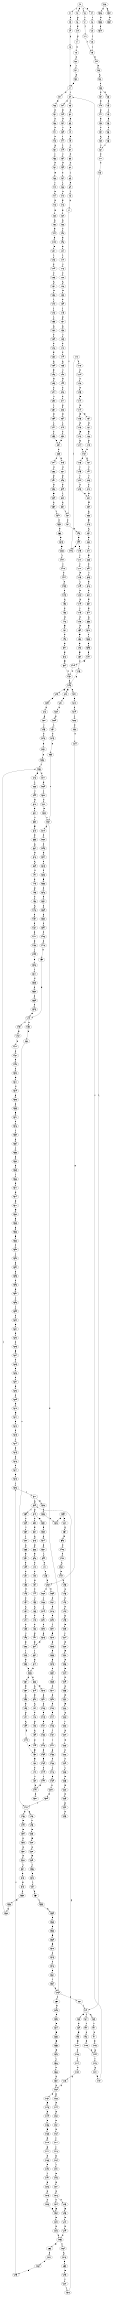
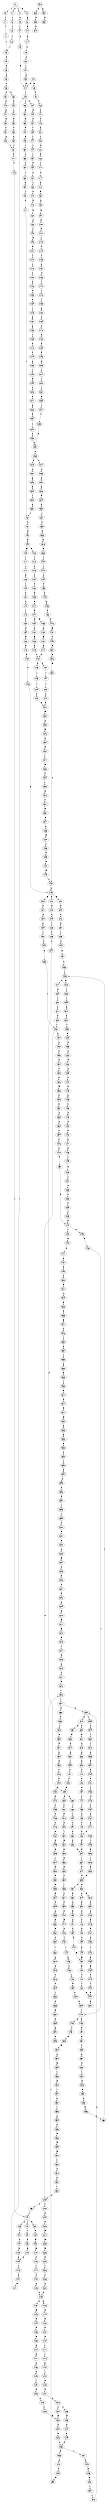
(65, 92) -> (30, 83)
(73, 453) -> (34, 557)
(60, 1518) -> (59, 1734)
(26, 1624) -> (86, 1831)
